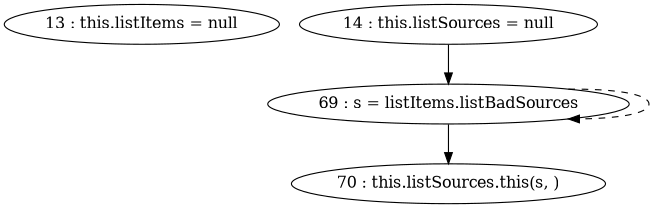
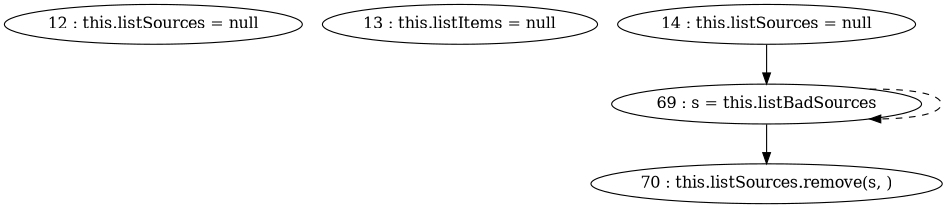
none -> (153, 24)
(448, 104) -> (767, 104)
(448, 184) -> (767, 184)
